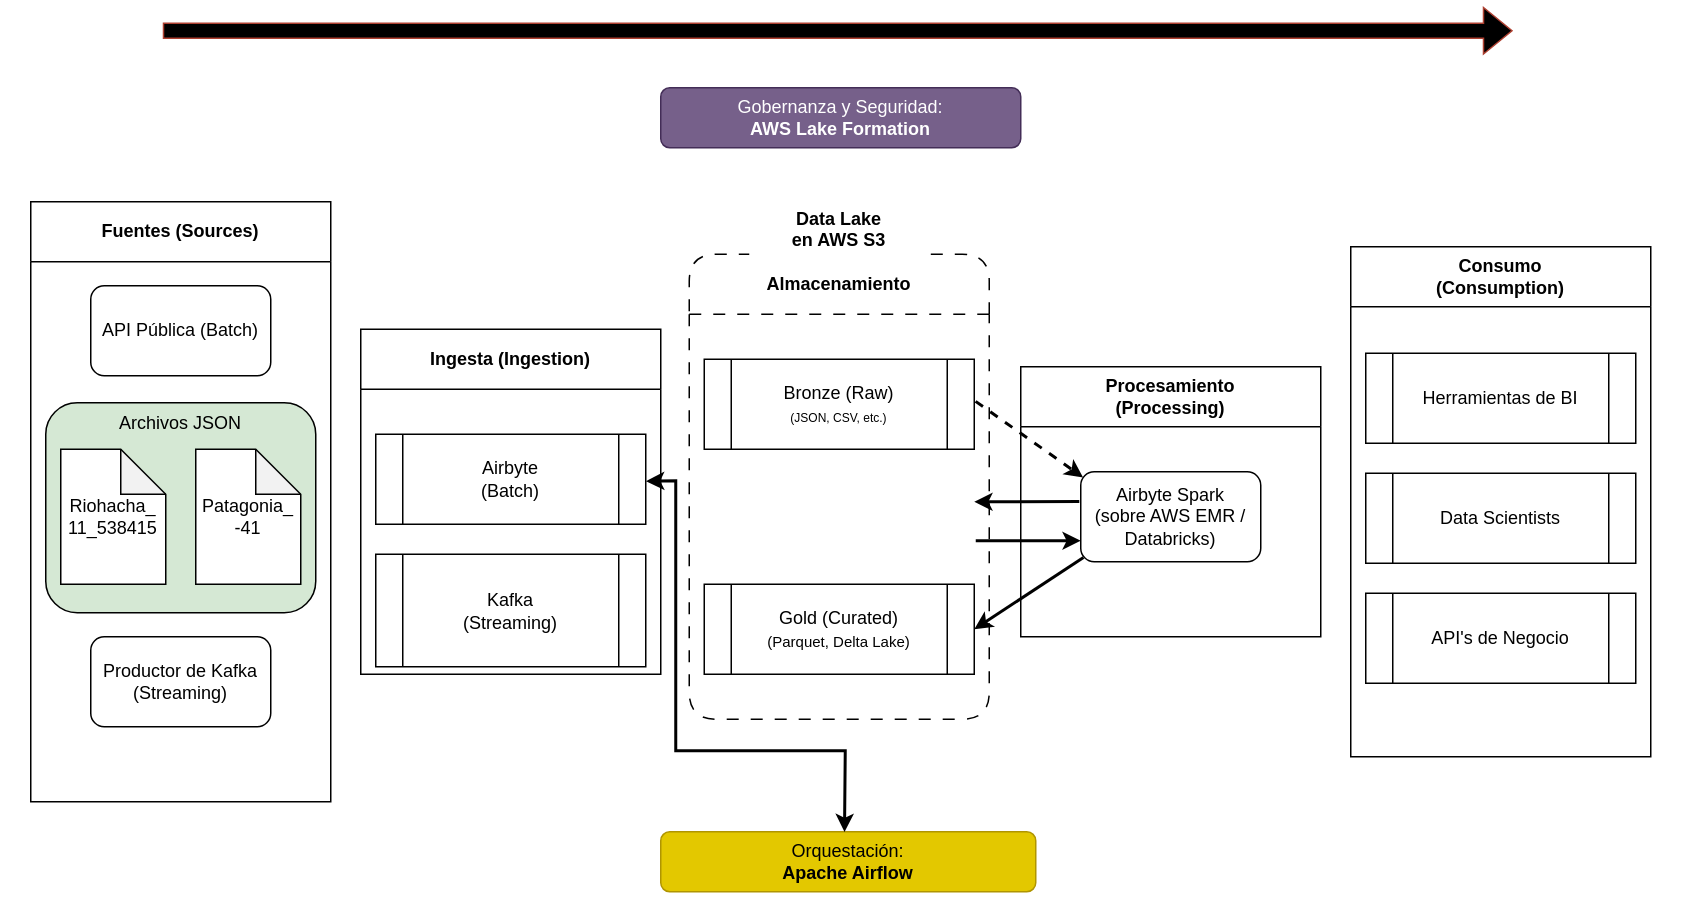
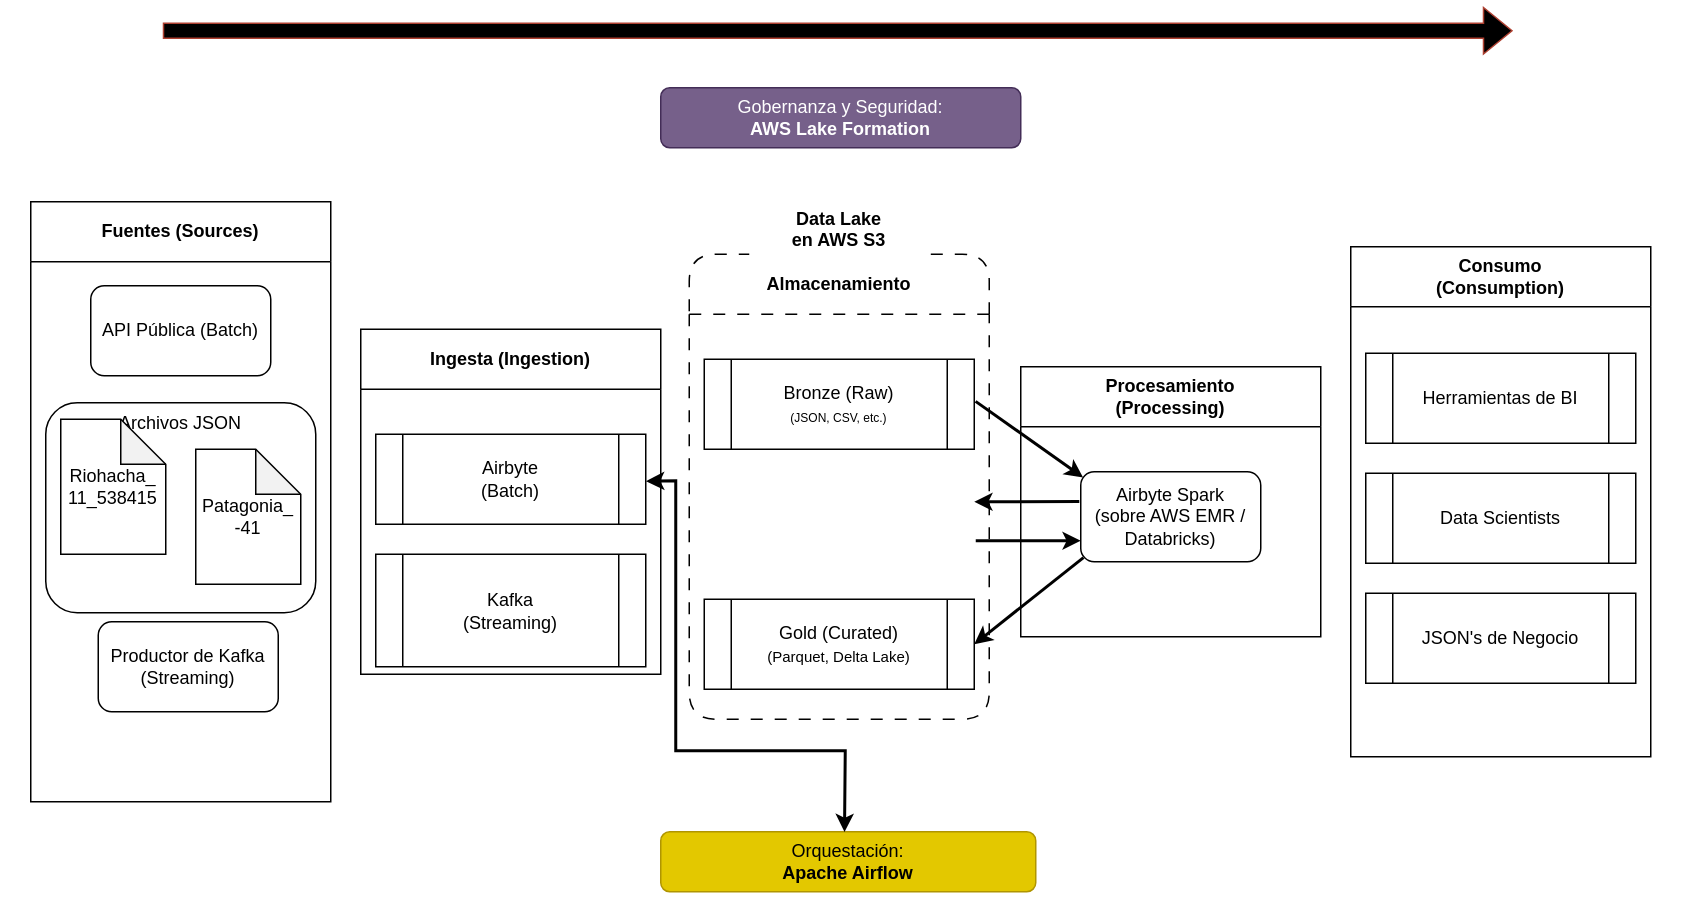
(1044, 450) -> (1044, 450)
(181, 508) -> (181, 508)
(113, 517) -> (113, 487)
(839, 629) -> (839, 644)
(1501, 638) -> (1501, 638)
(181, 682) -> (188, 667)
